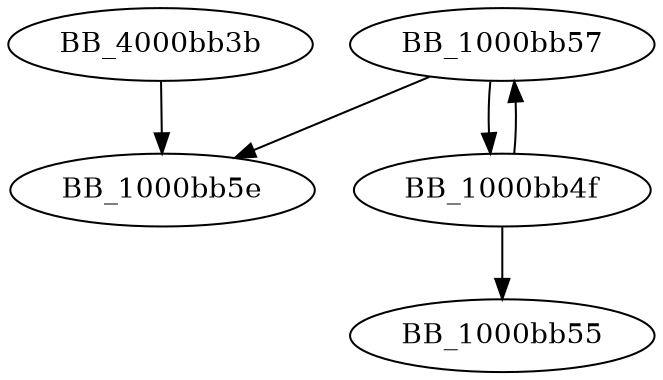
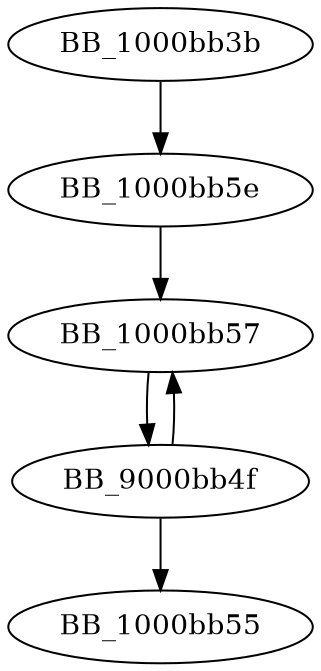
(161, 44) -> (161, 44)
(342, 114) -> (161, 253)
(502, 190) -> (161, 481)
